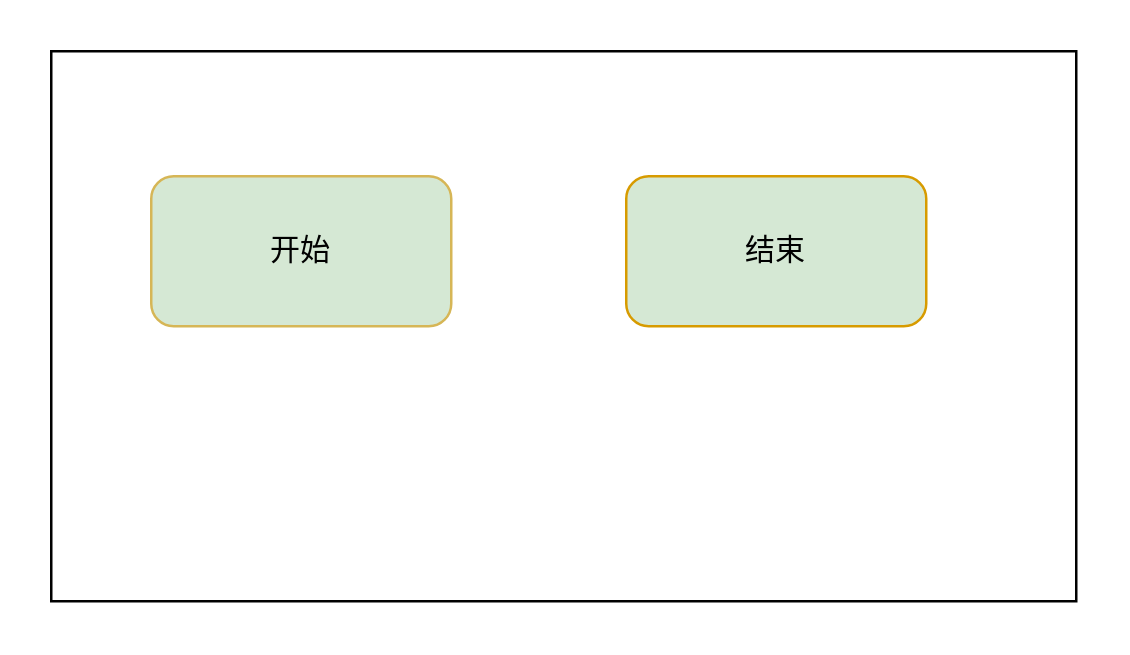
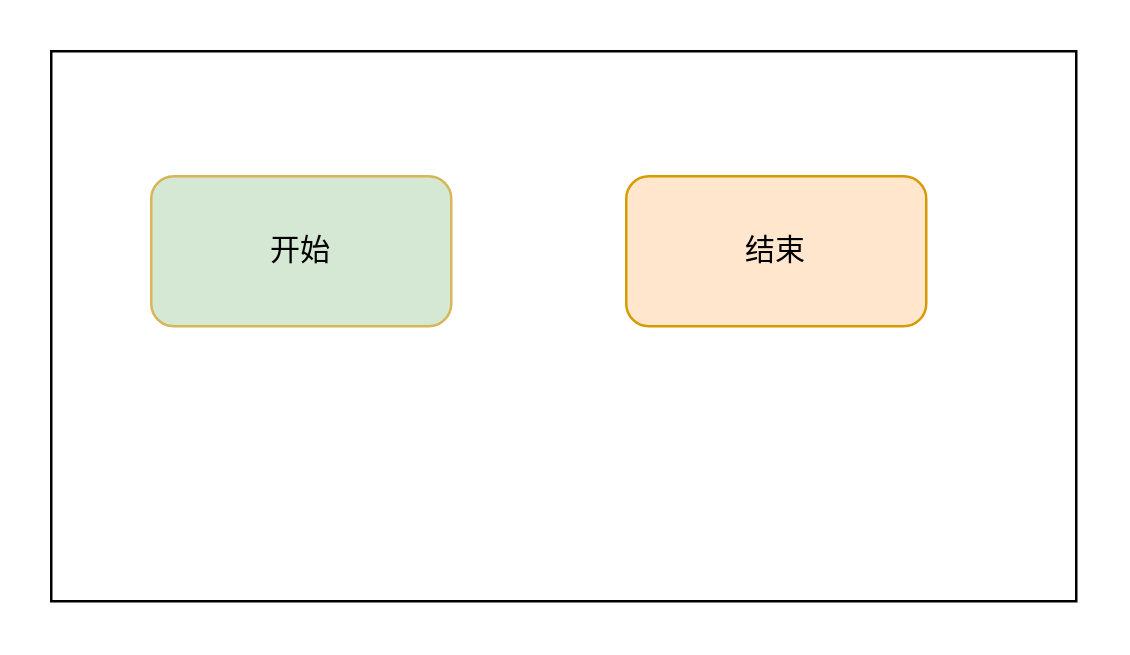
(776, 251) -> (776, 251)
